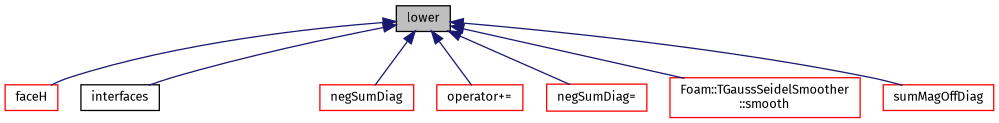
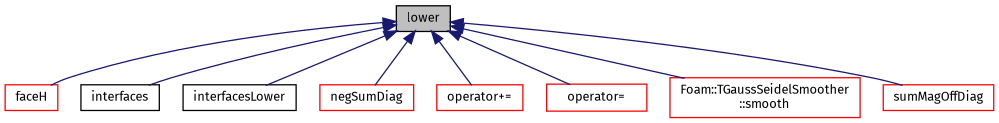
none -> (240, 98)
(597, 98) -> (597, 98)
